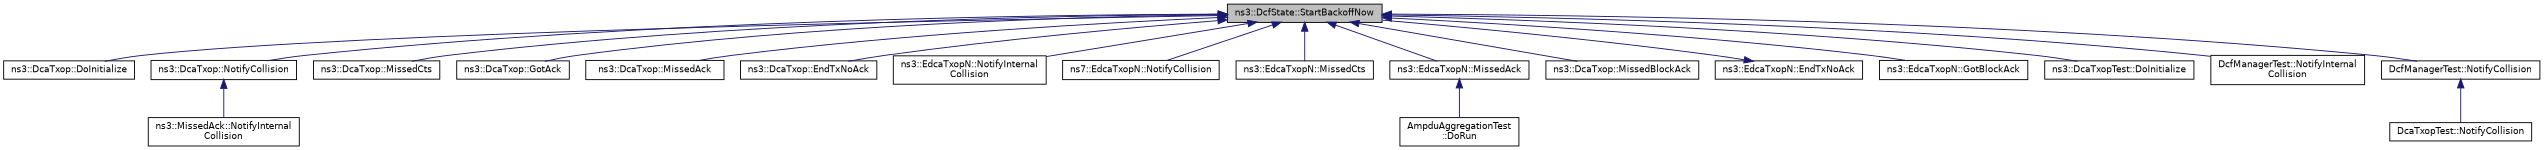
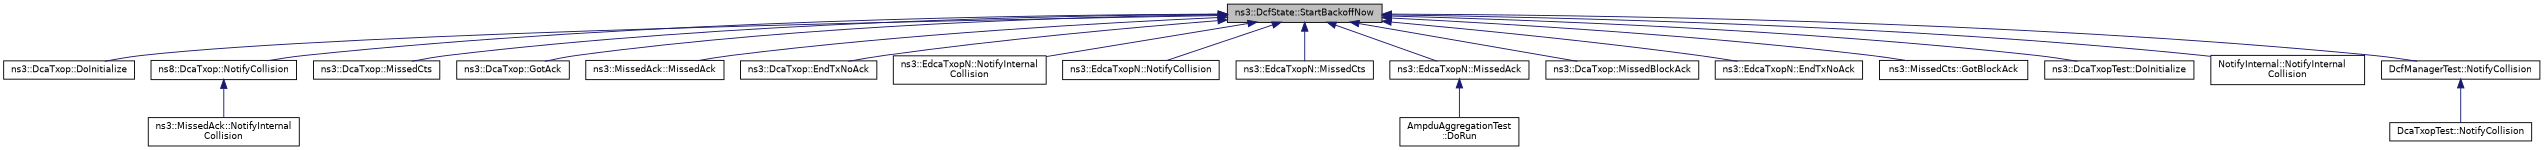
(1564, 37) -> (1565, 39)
(224, 70) -> (224, 70)
(655, 70) -> (655, 70)
(1141, 70) -> (1141, 70)
(1954, 70) -> (1954, 70)
(2288, 70) -> (2288, 70)
